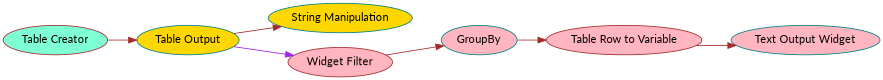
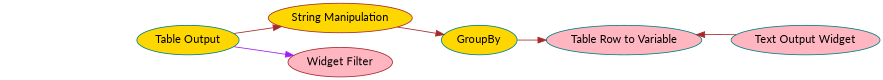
(340, 18) -> (340, 18)
(55, 40) -> none
(479, 40) -> (479, 40)
(624, 40) -> (624, 40)
(712, 46) -> (720, 35)
(411, 51) -> (417, 30)
